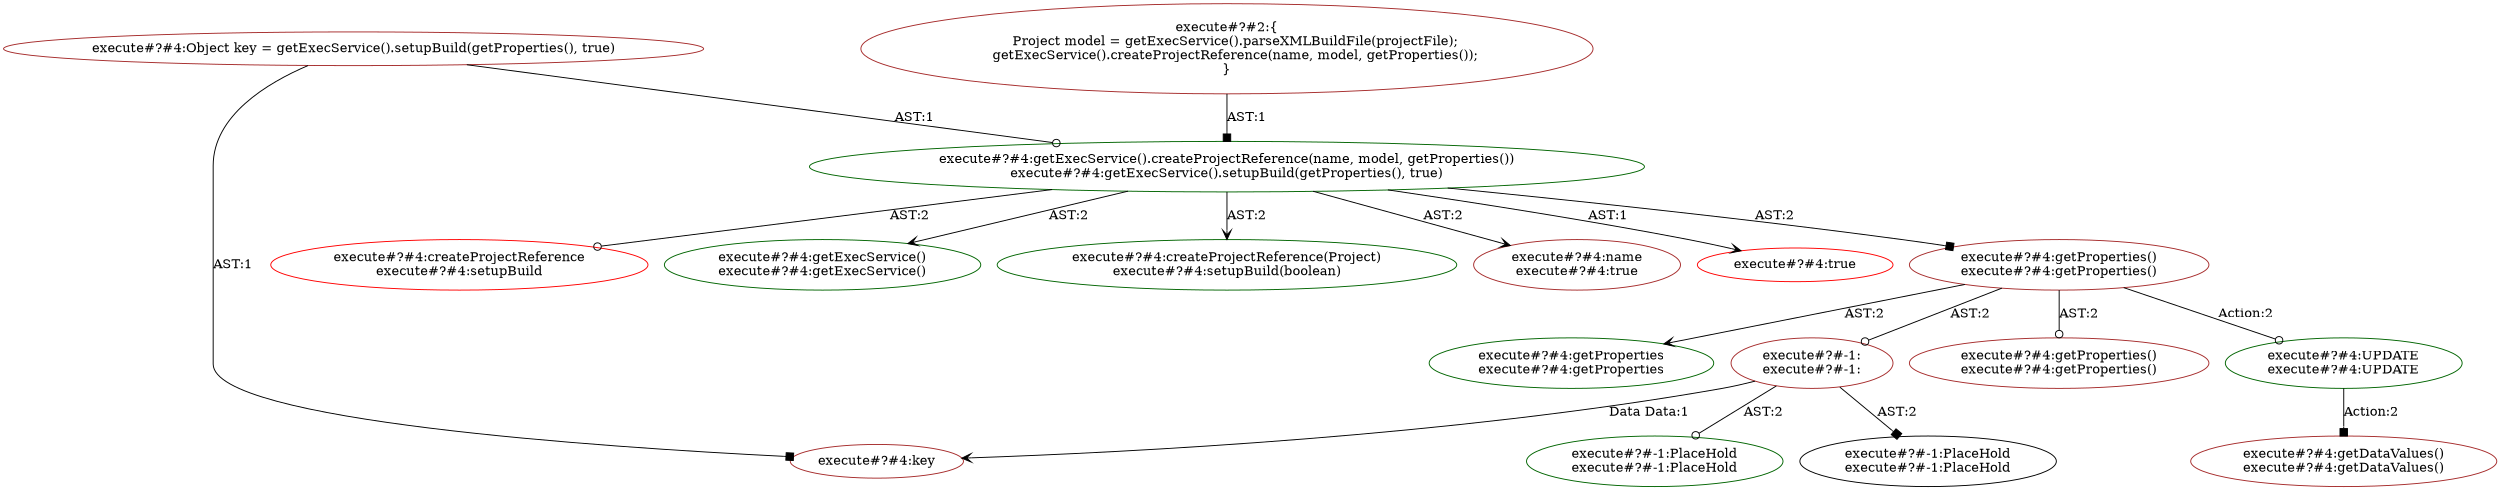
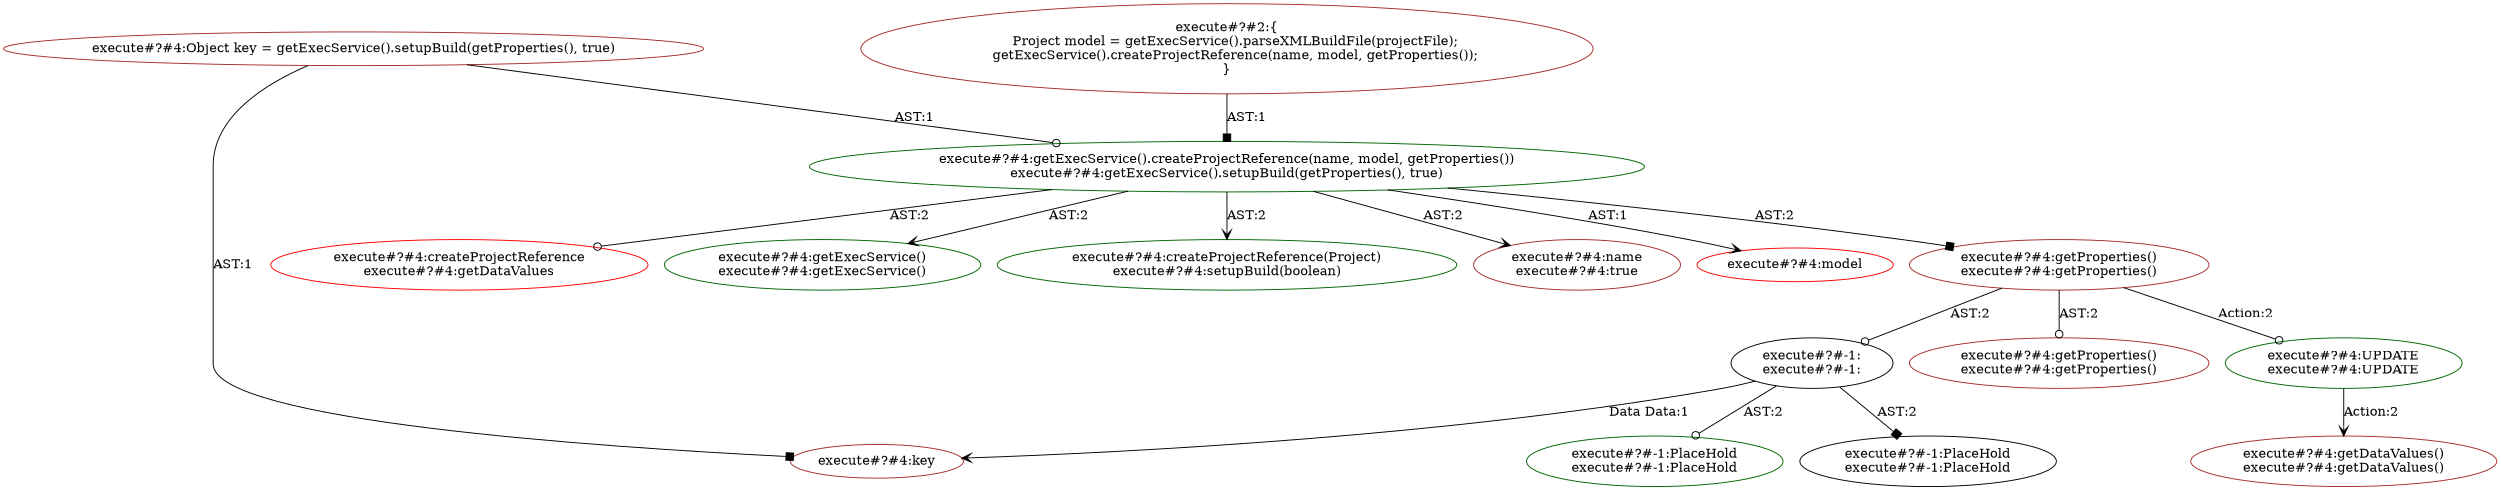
(459, 265) -> (459, 265)
(1795, 265) -> (1795, 265)
(1571, 363) -> none
(1812, 363) -> (1812, 363)
(2344, 407) -> (2344, 407)
